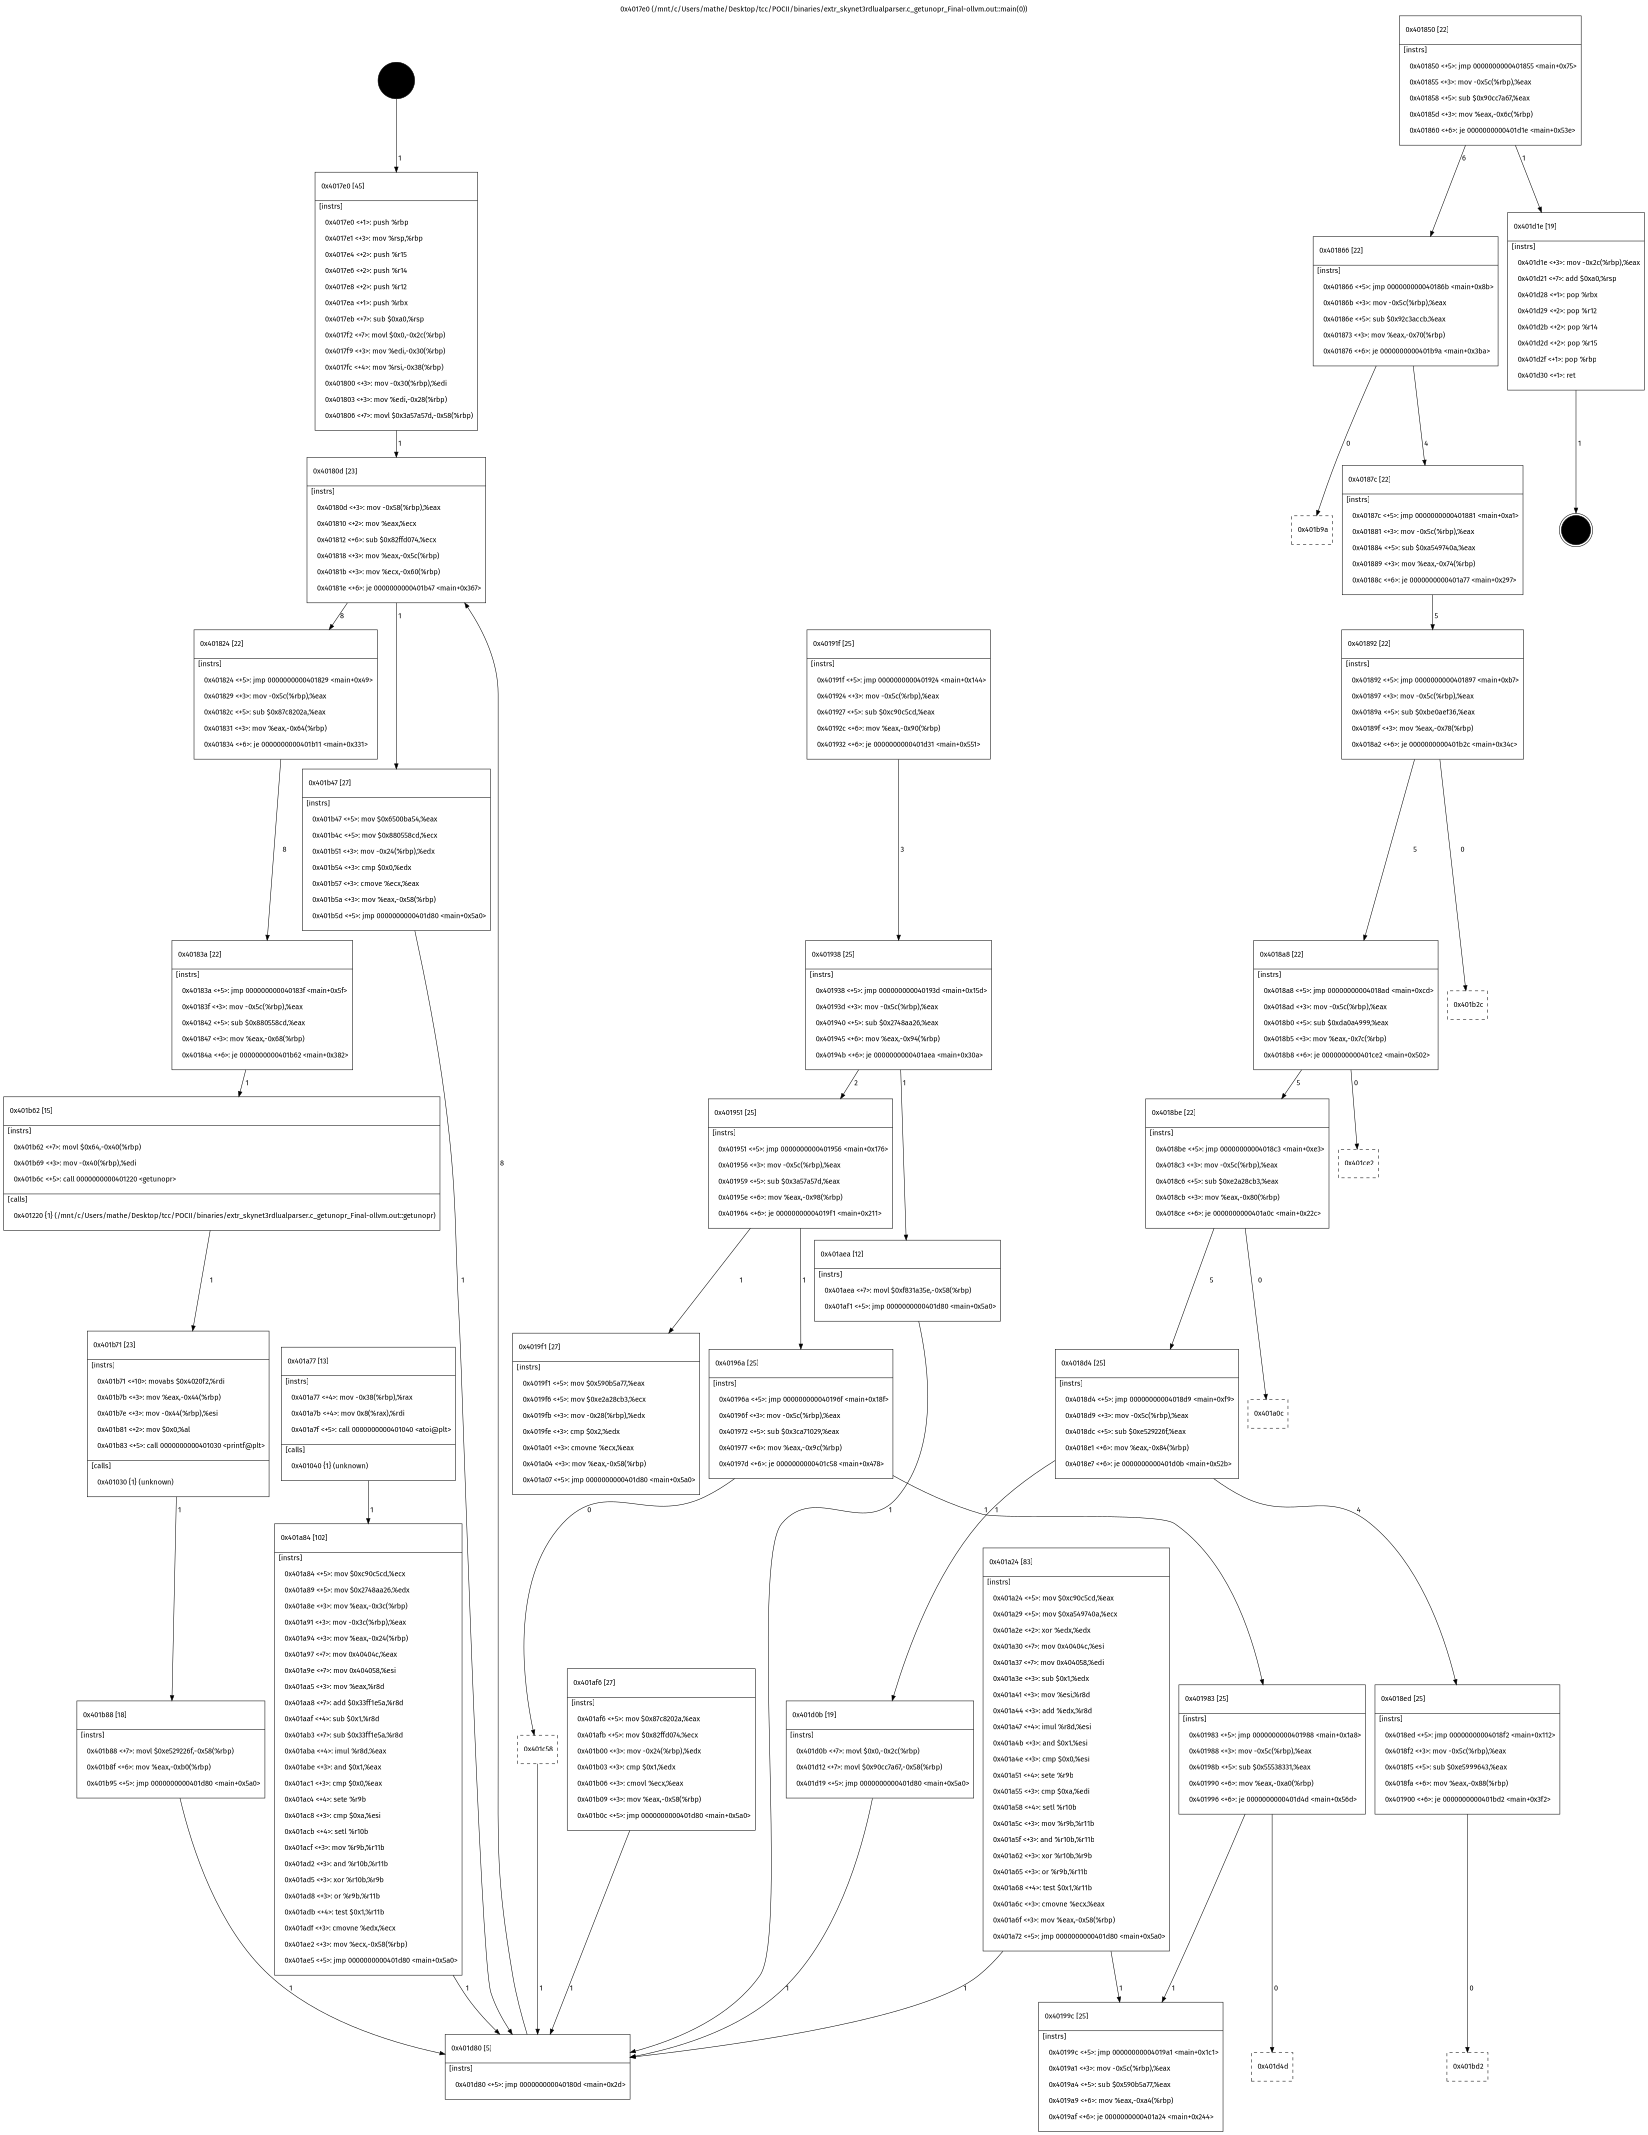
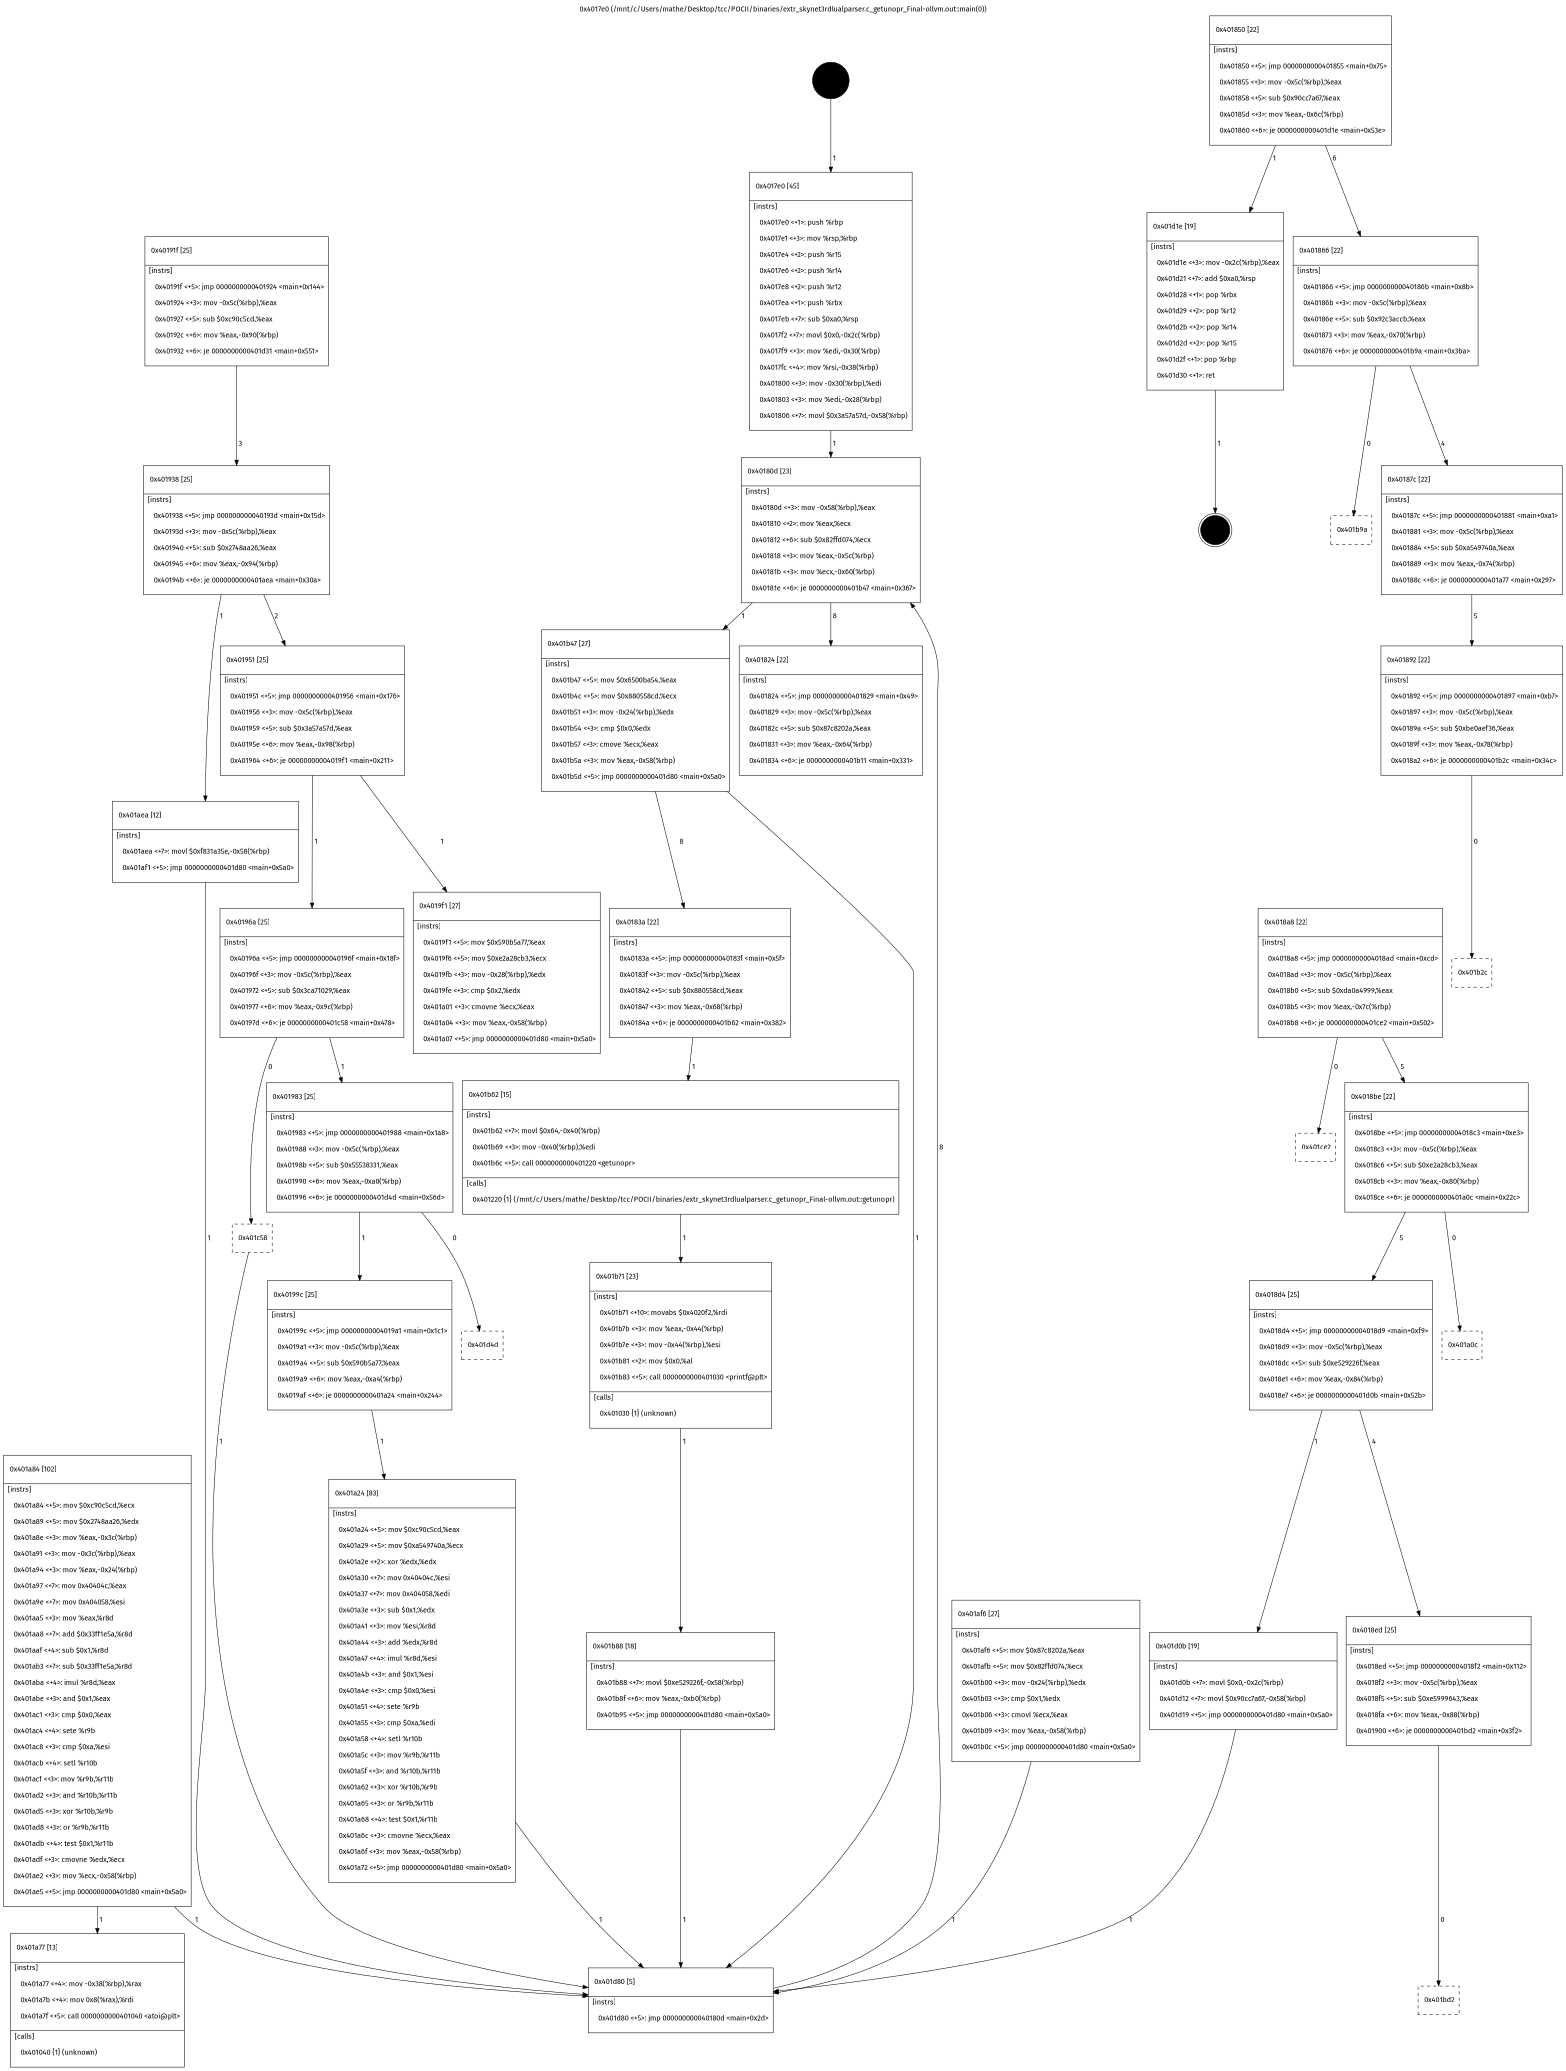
(274, 847) -> (669, 847)
(1390, 847) -> none
(368, 1500) -> (97, 1917)
(1115, 1974) -> (378, 1442)
